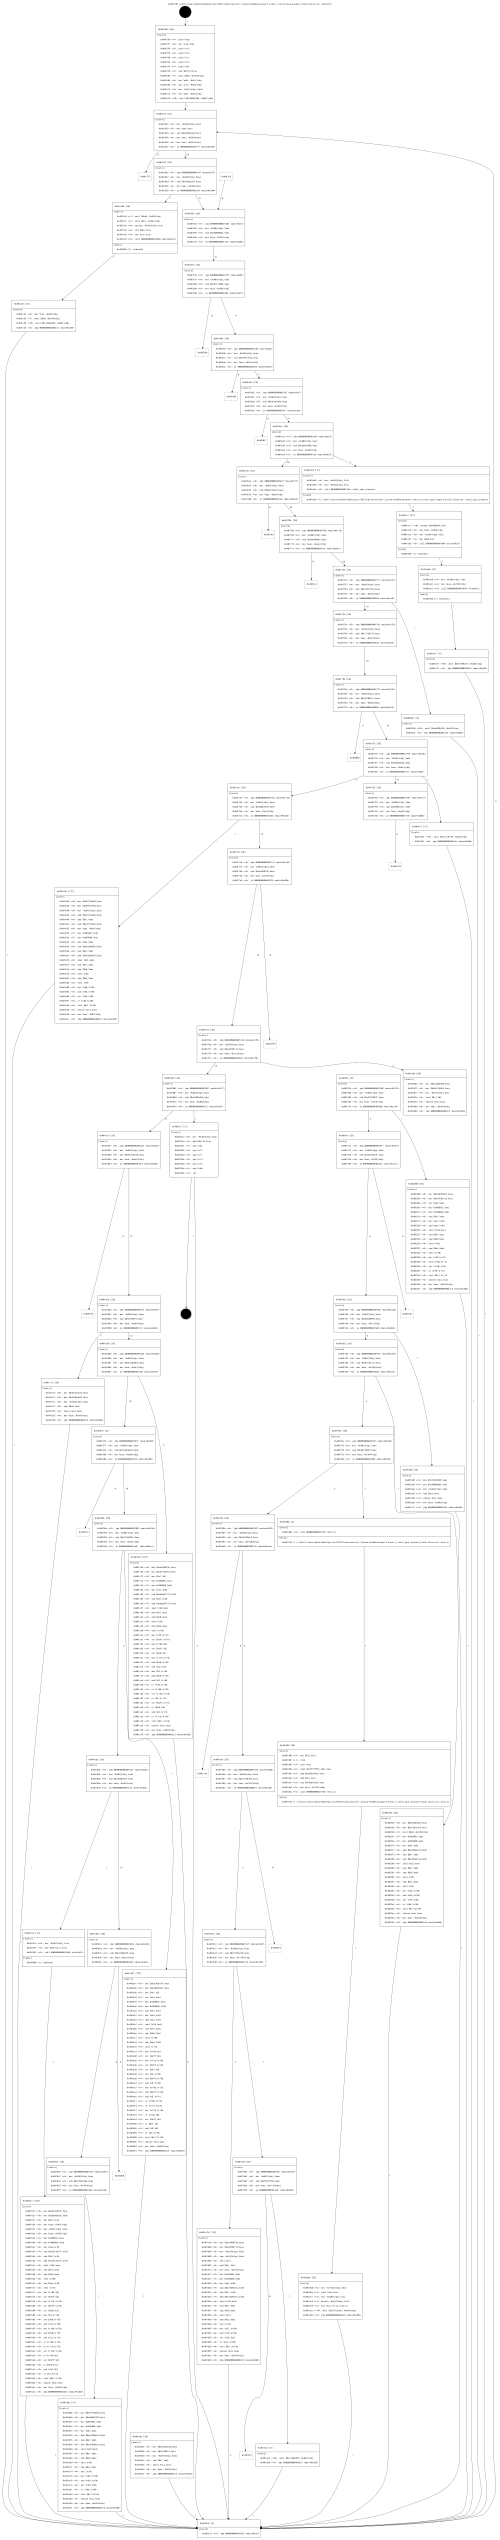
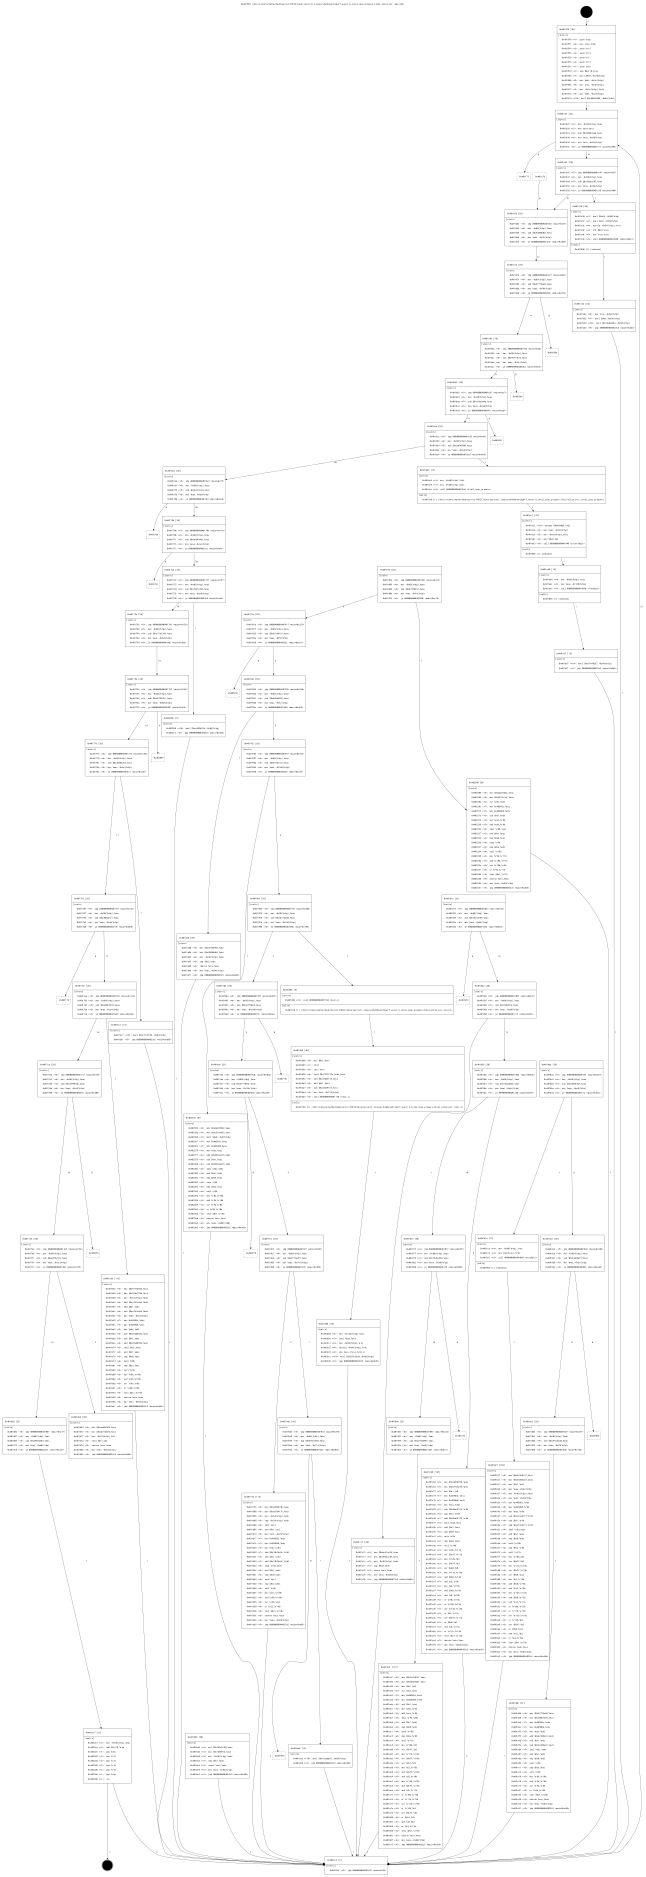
(329, 787) -> (104, 956)
(162, 1121) -> none
(118, 1652) -> none
